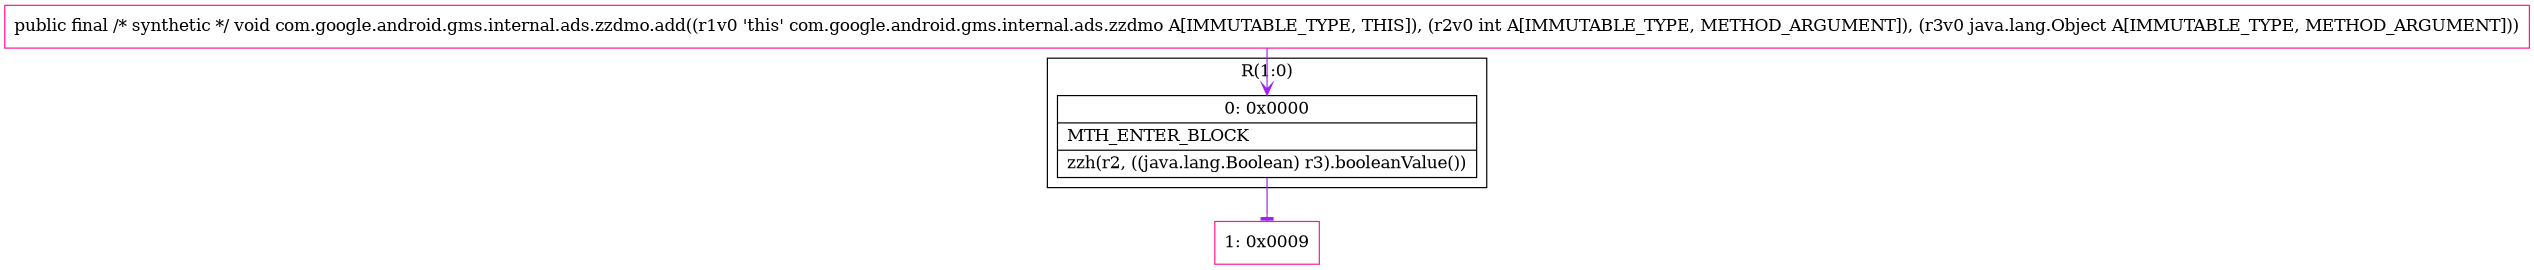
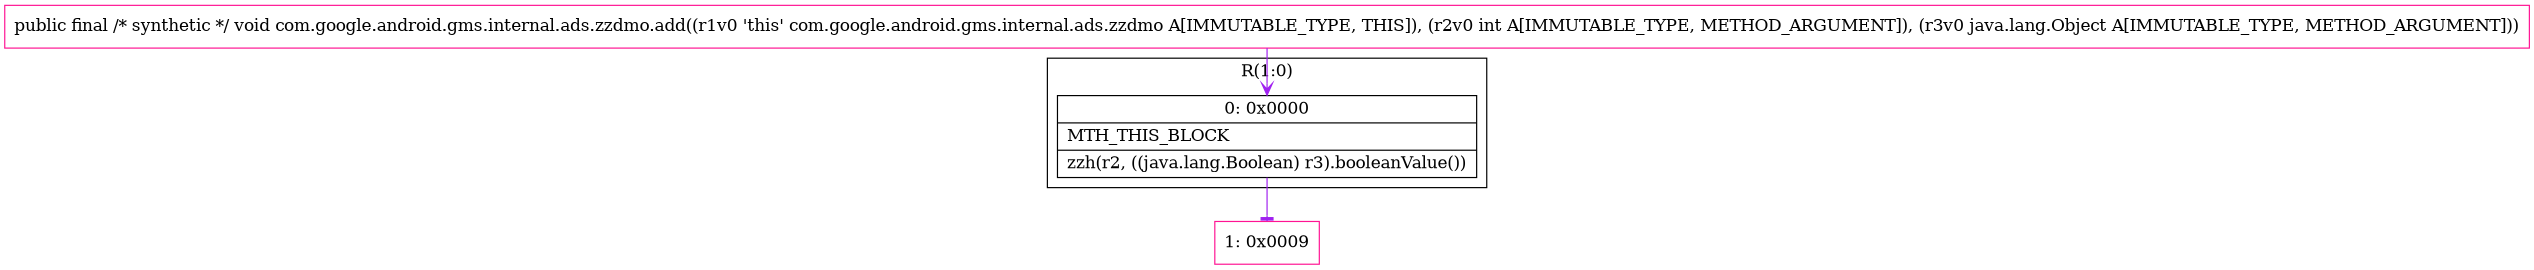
(1158, 136) -> (1148, 136)
